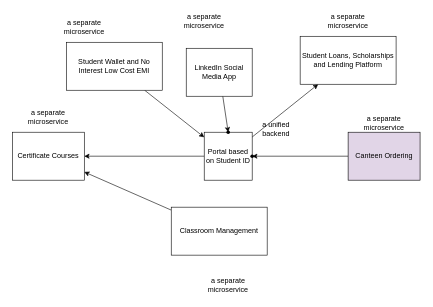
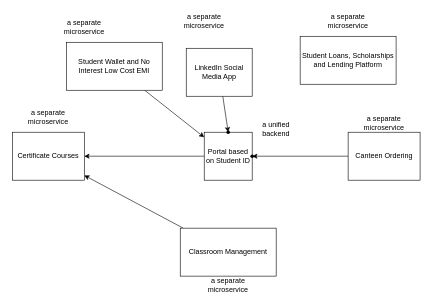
(284, 112) -> none
(384, 156) -> (384, 156)
(219, 231) -> (228, 252)
